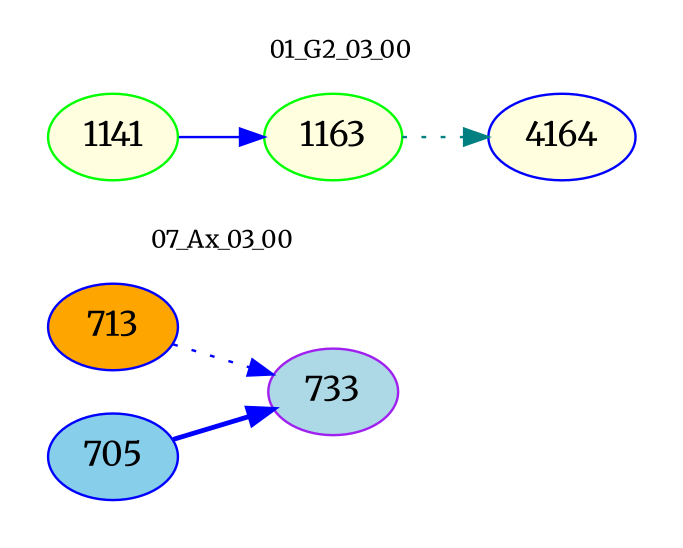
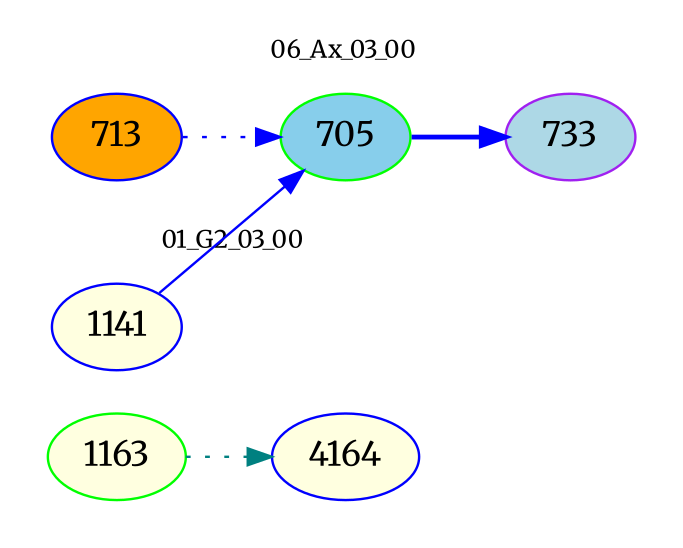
(113, 137) -> (117, 327)
(209, 137) -> (222, 240)
(223, 242) -> (344, 52)
(211, 356) -> (219, 137)
(113, 457) -> (346, 137)
